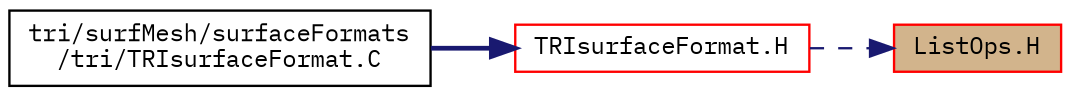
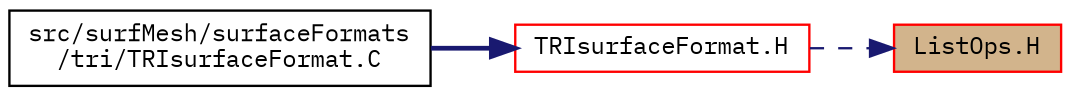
(220, 48) -> (220, 48)
